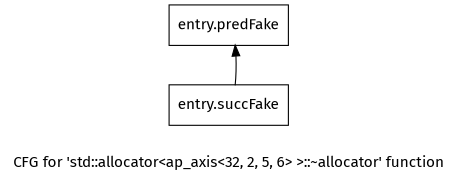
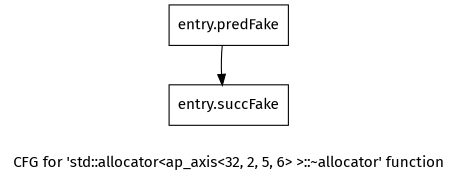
(236, 71) -> (221, 60)
